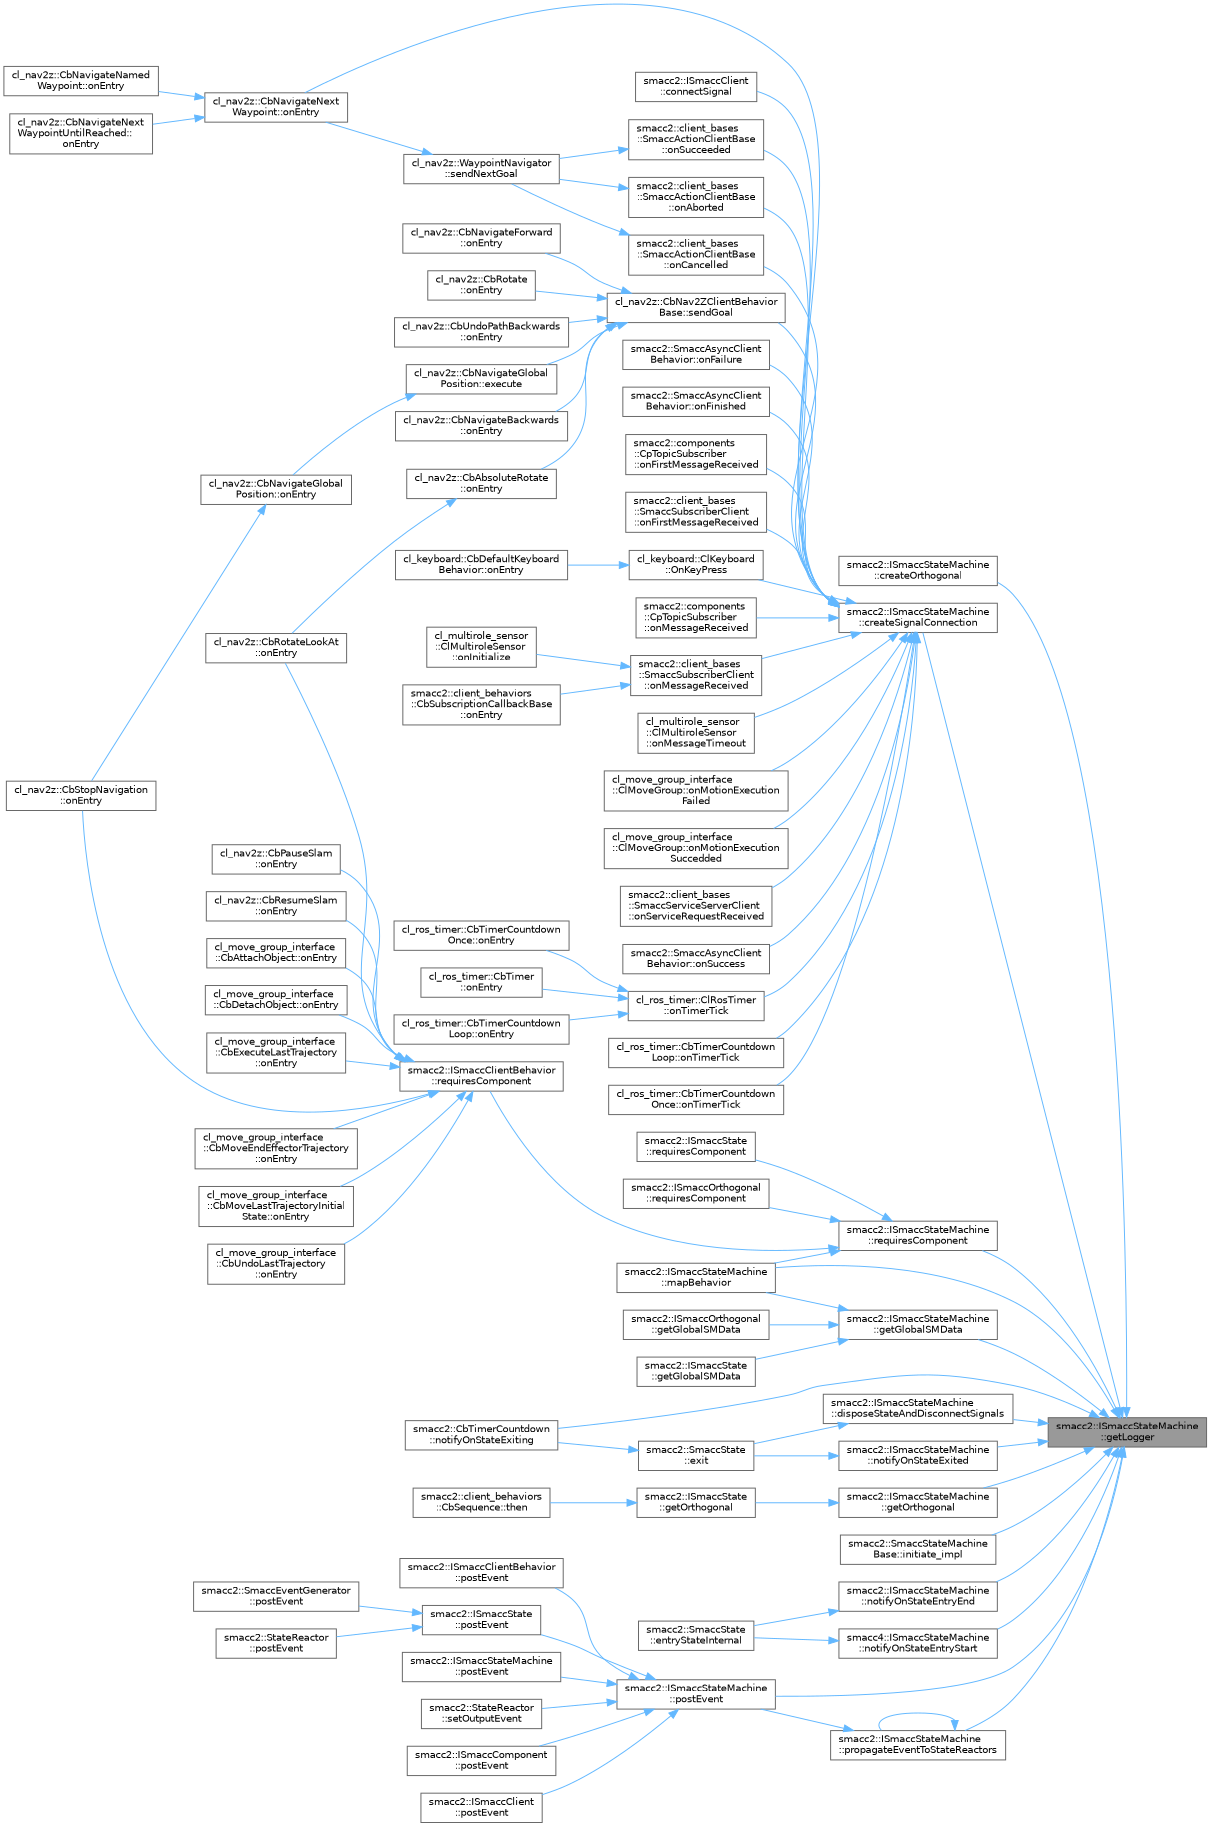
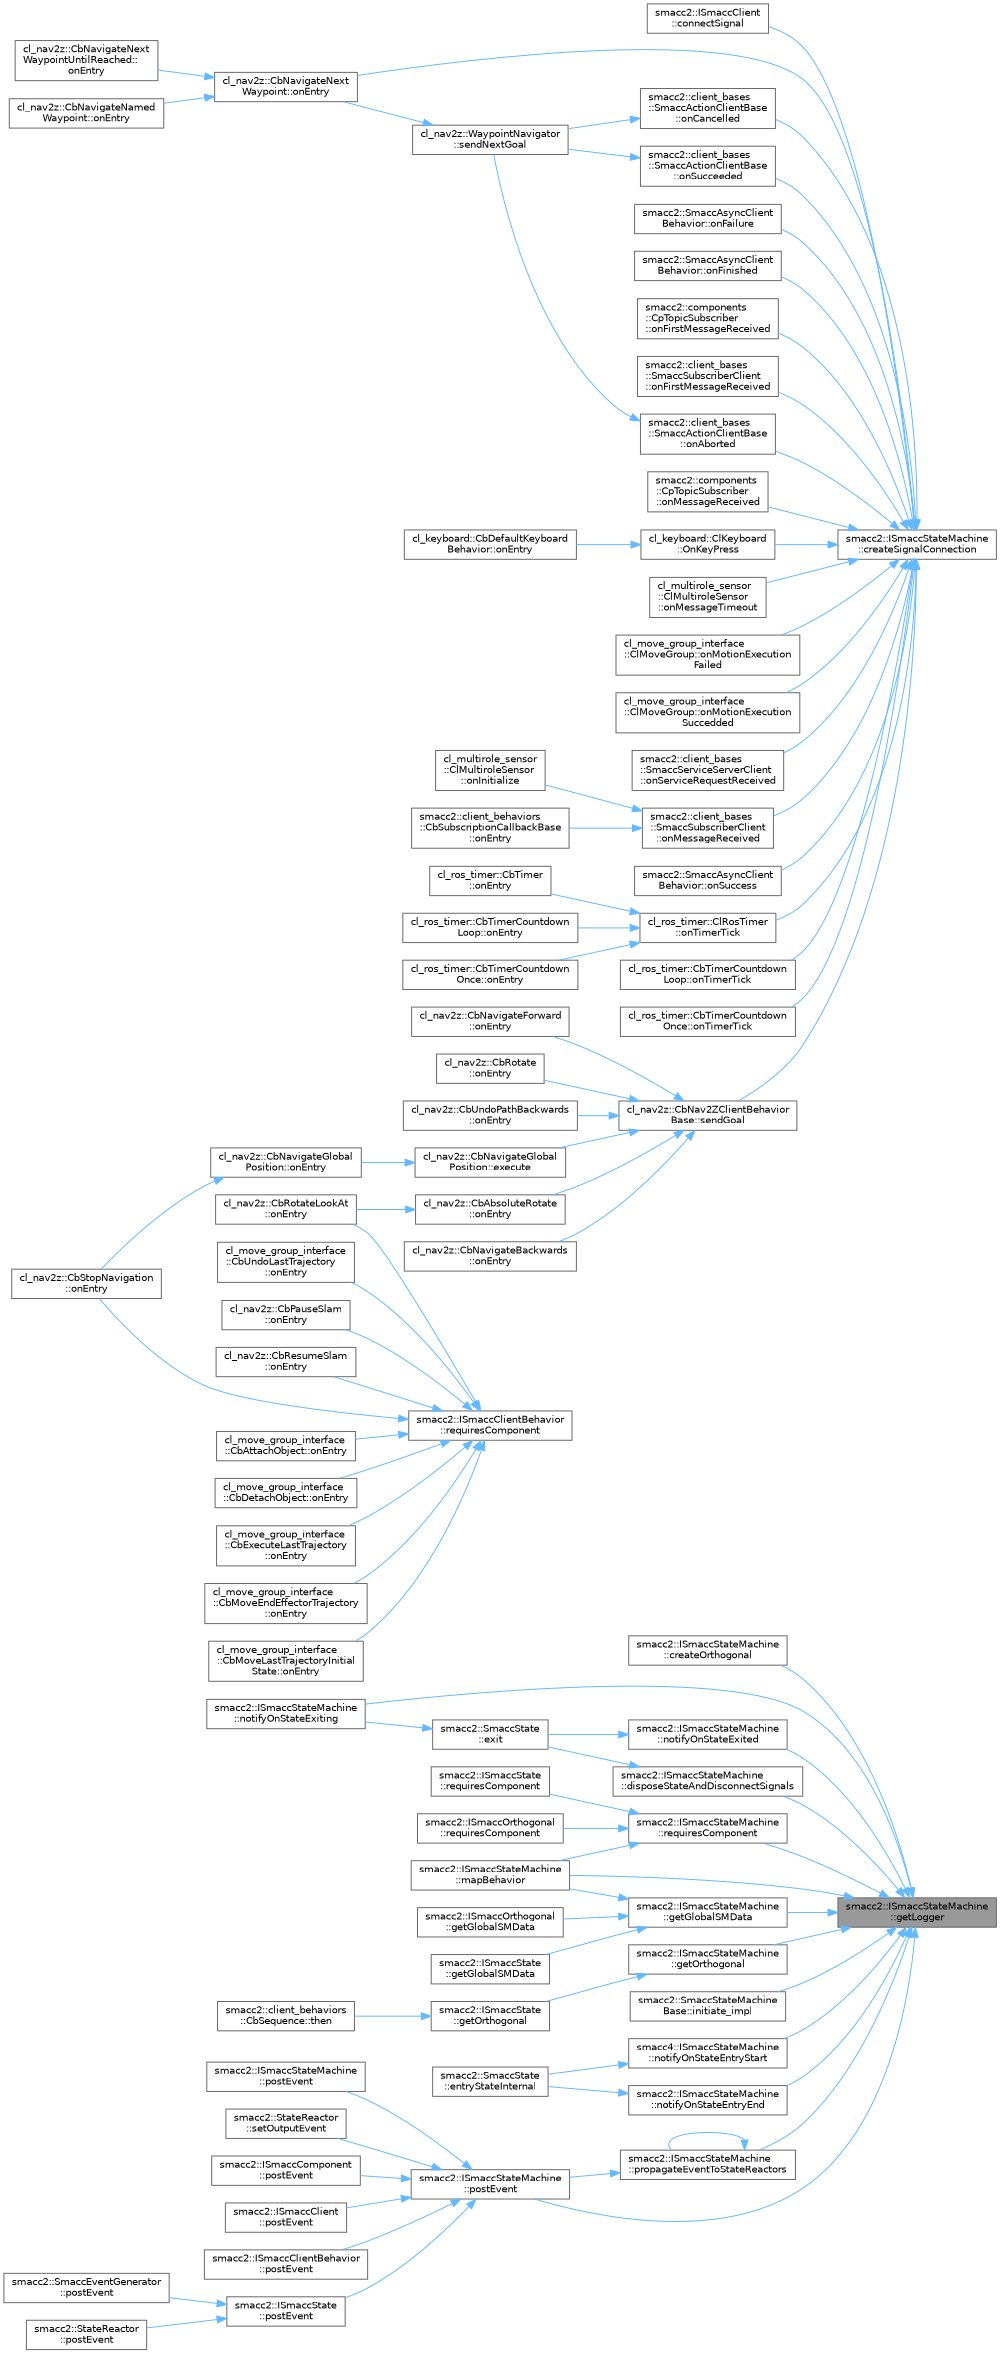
(1022, 1020) -> none
(630, 1228) -> none
(482, 1435) -> (286, 1714)
